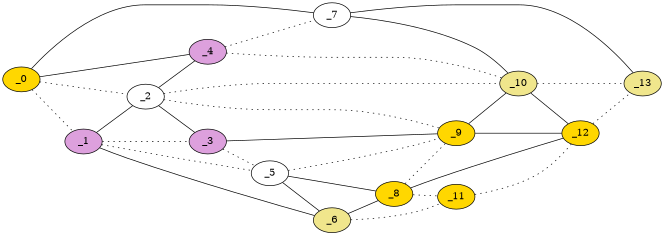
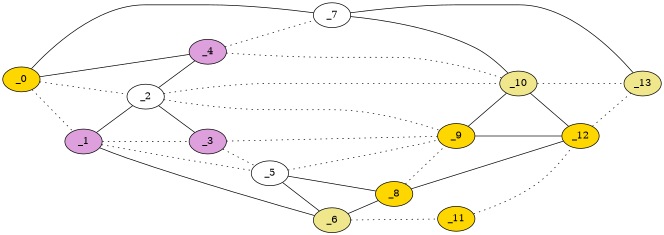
(332, 137) -> (332, 139)
(425, 195) -> none
